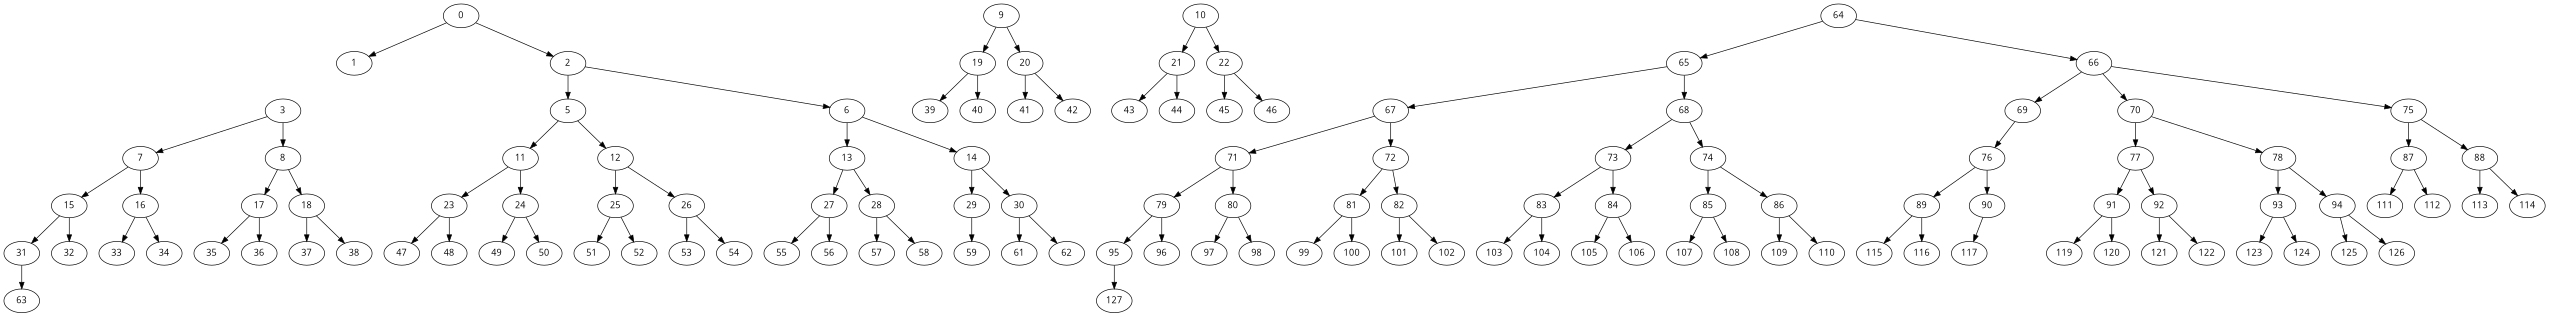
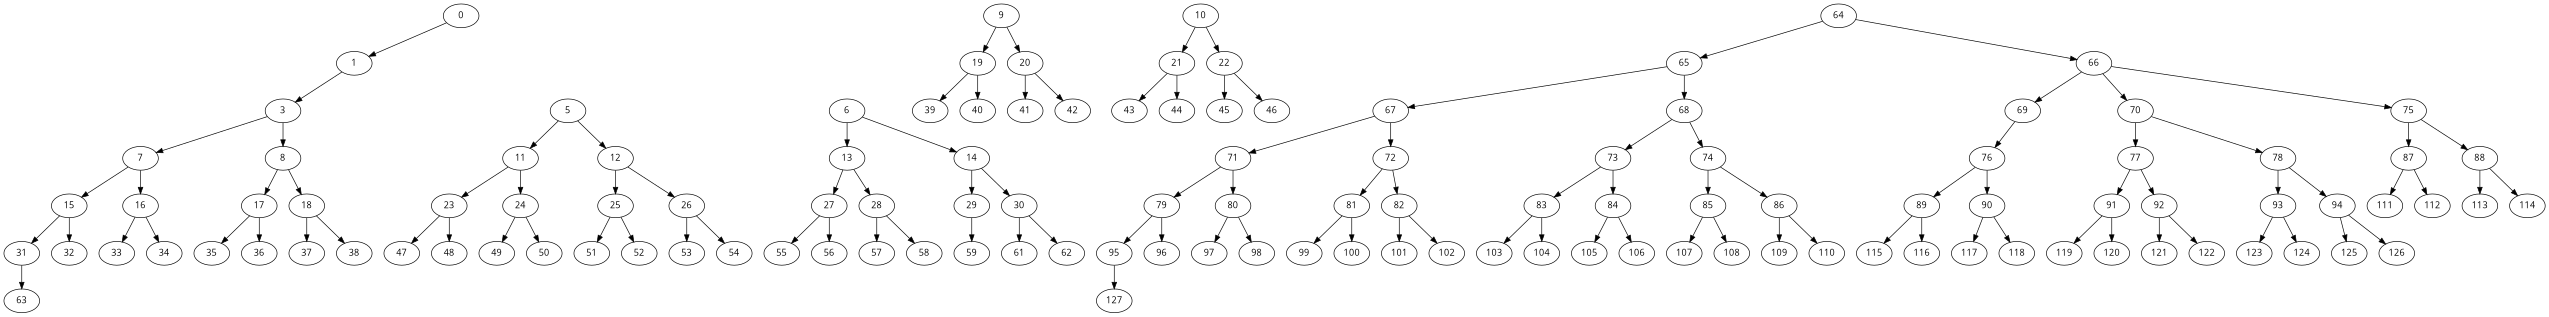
(568, 63) -> none
none -> (321, 85)
none -> (2017, 253)
